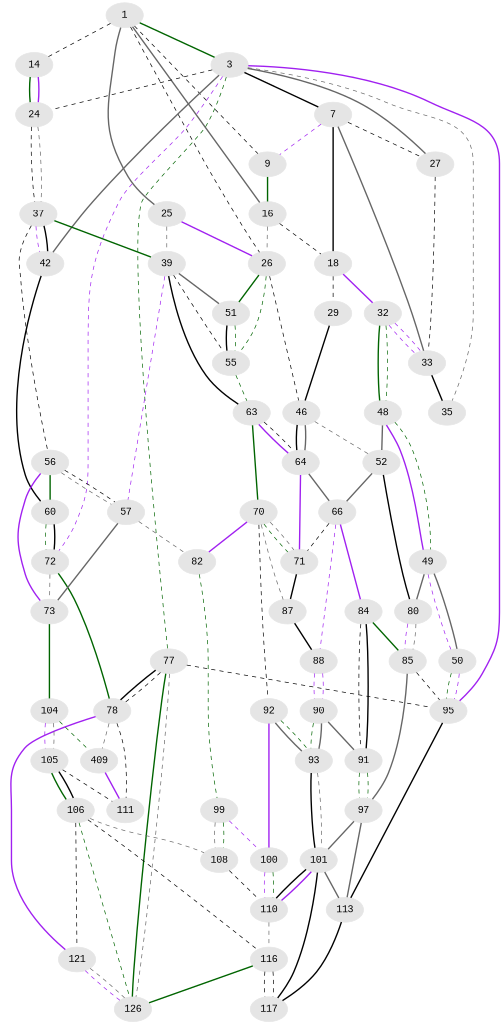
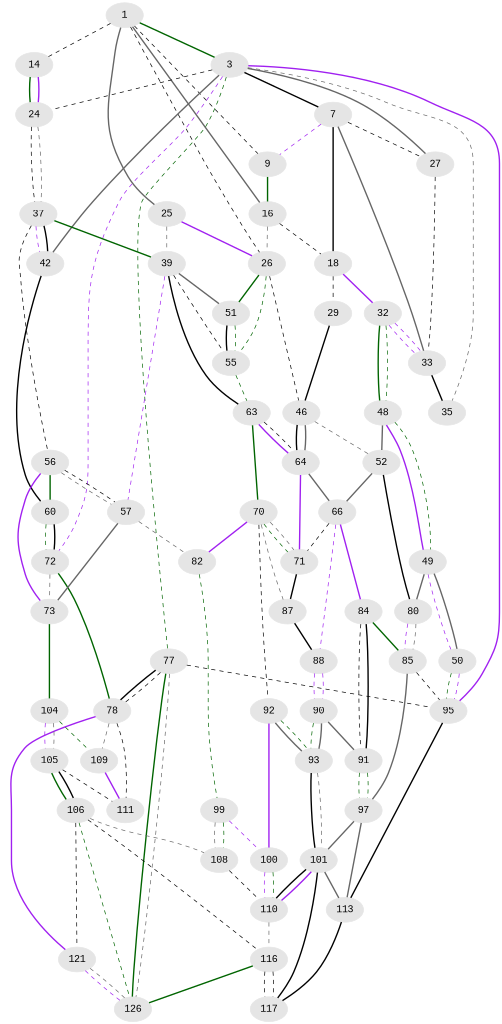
(99, 761) -> (99, 761)
